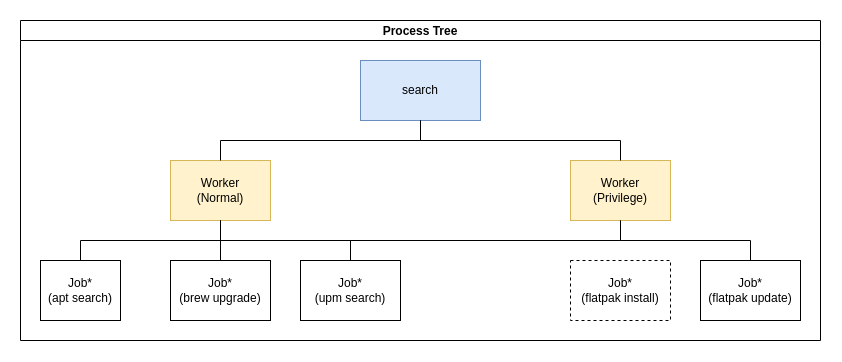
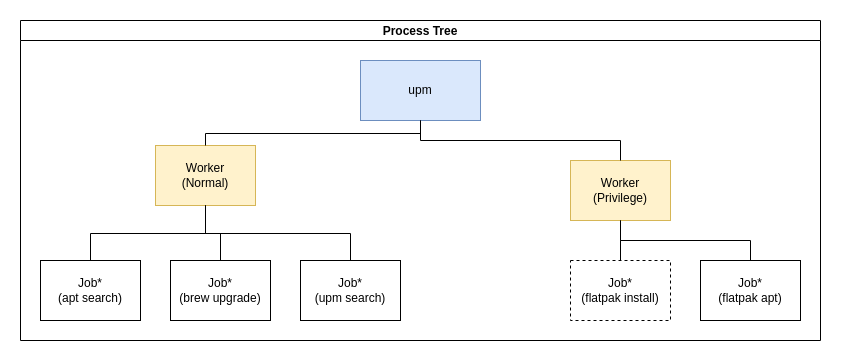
(421, 91) -> (421, 91)
(221, 191) -> (206, 176)
(486, 241) -> (621, 251)
(81, 291) -> (91, 291)
(751, 291) -> (751, 291)
